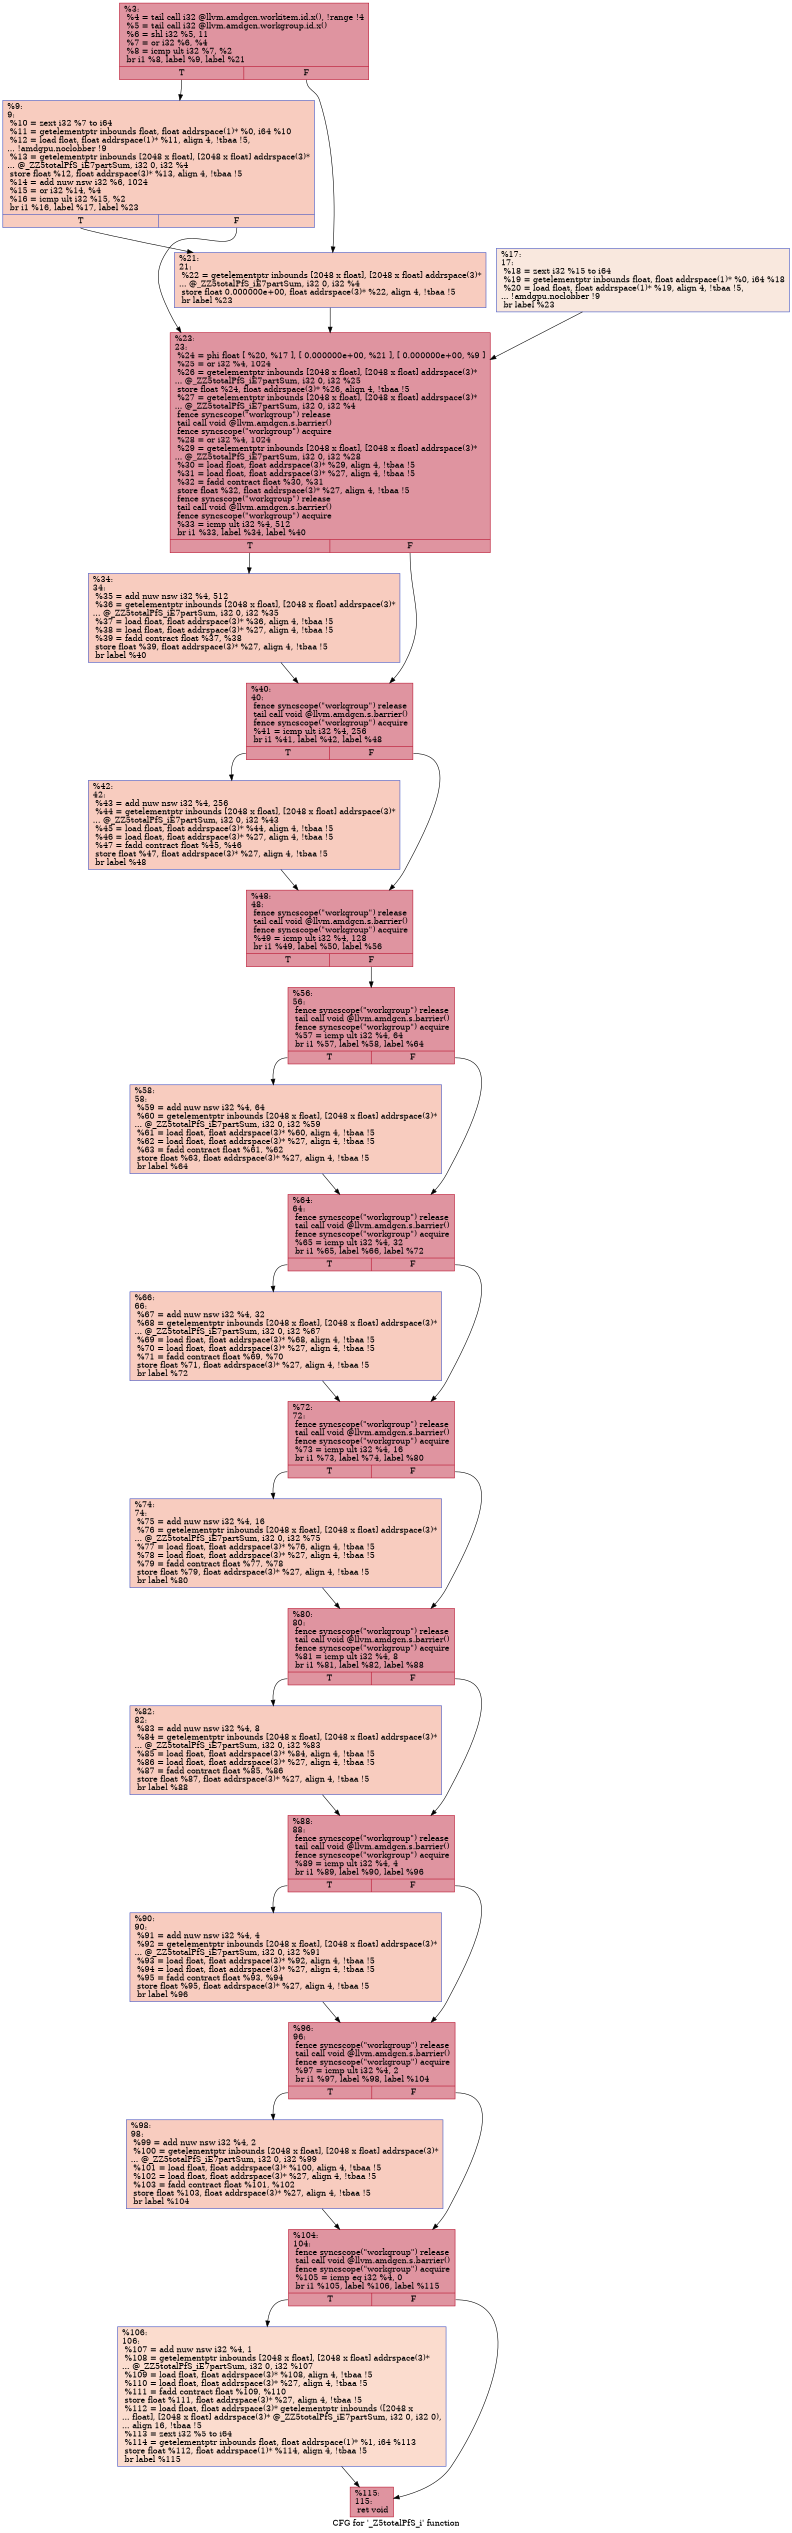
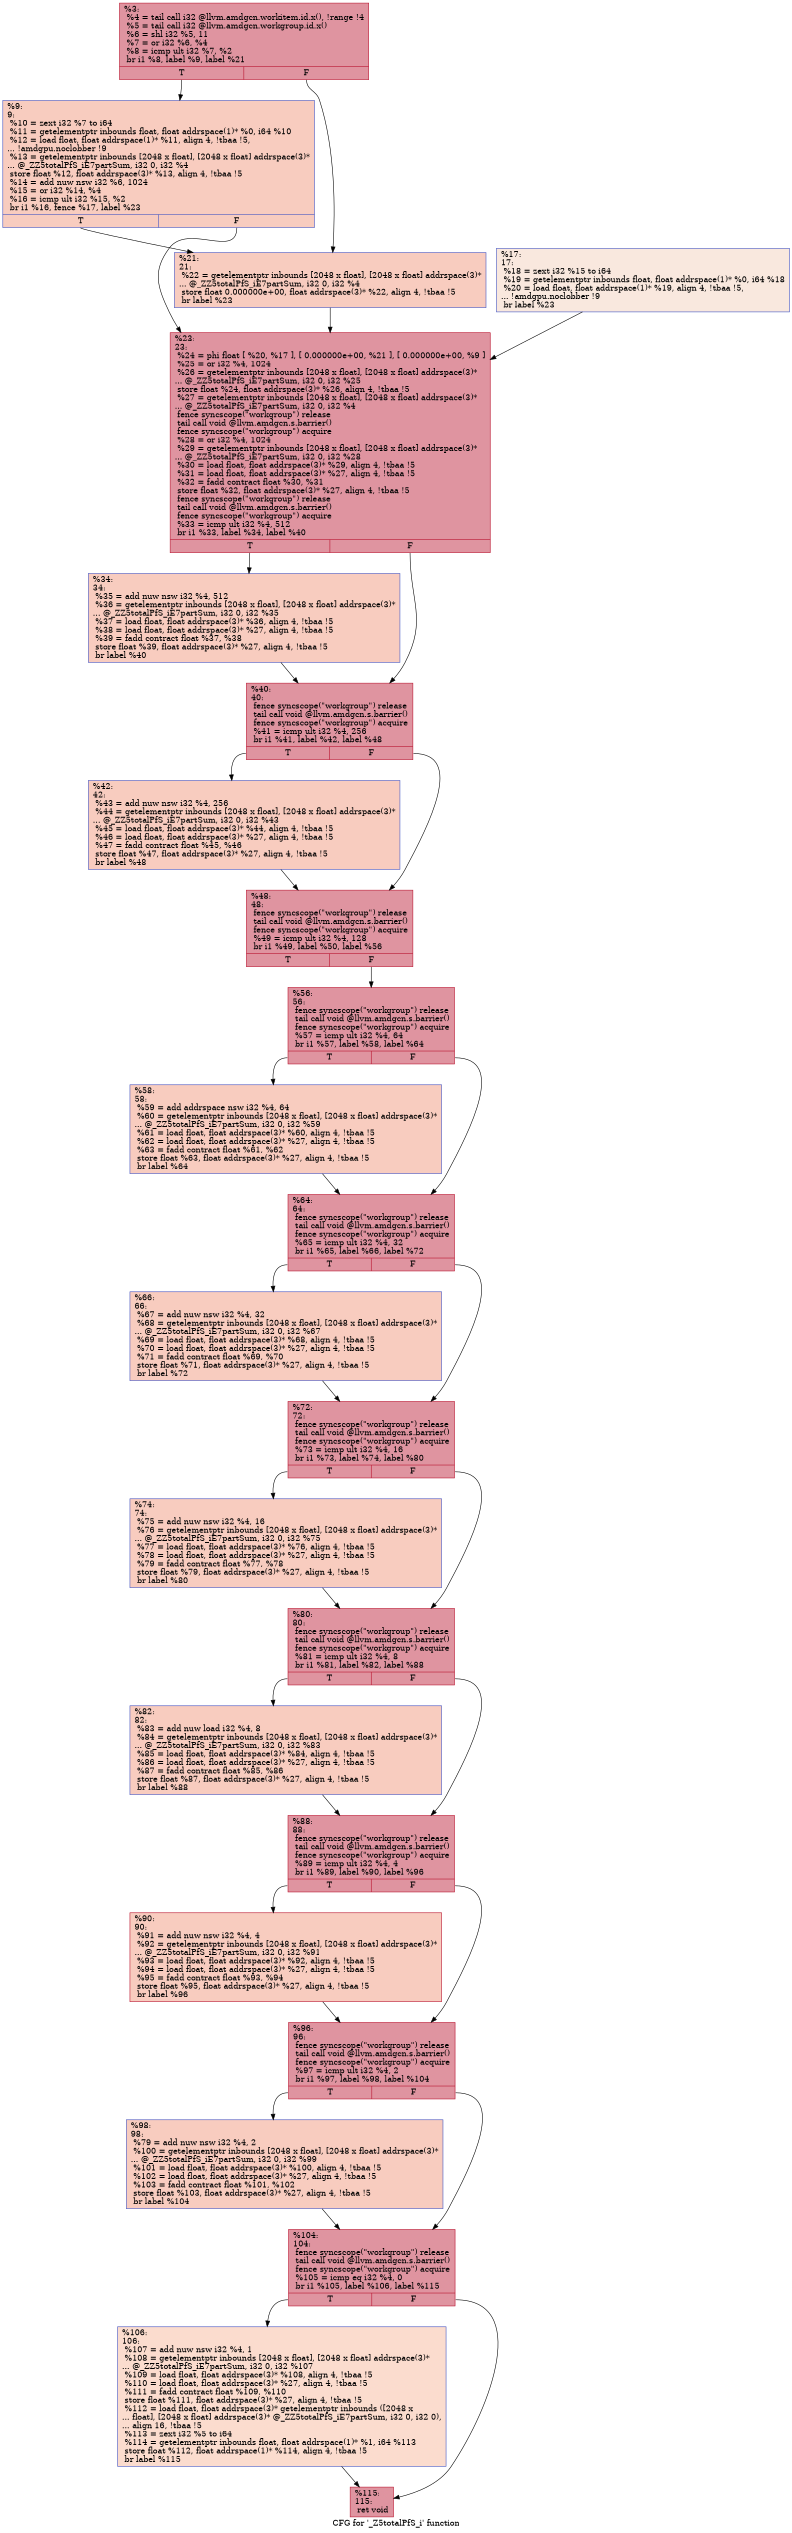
(73, 208) -> (74, 208)
(200, 1108) -> (212, 1108)
(197, 1729) -> (198, 1729)
(286, 1957) -> (286, 1957)
(194, 2143) -> (194, 2143)
